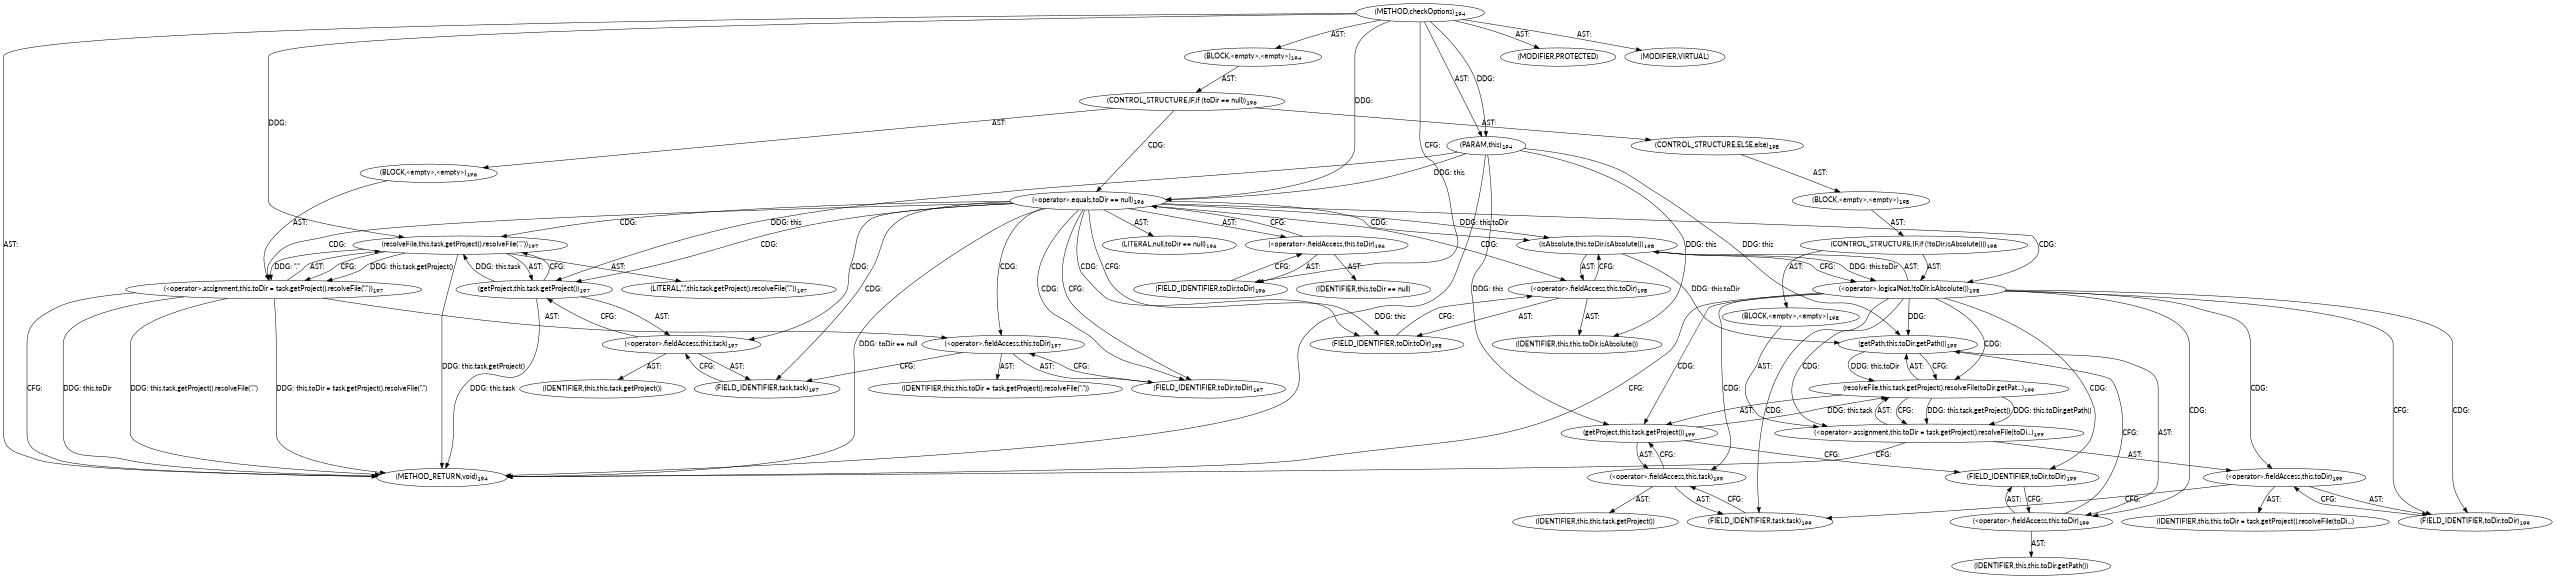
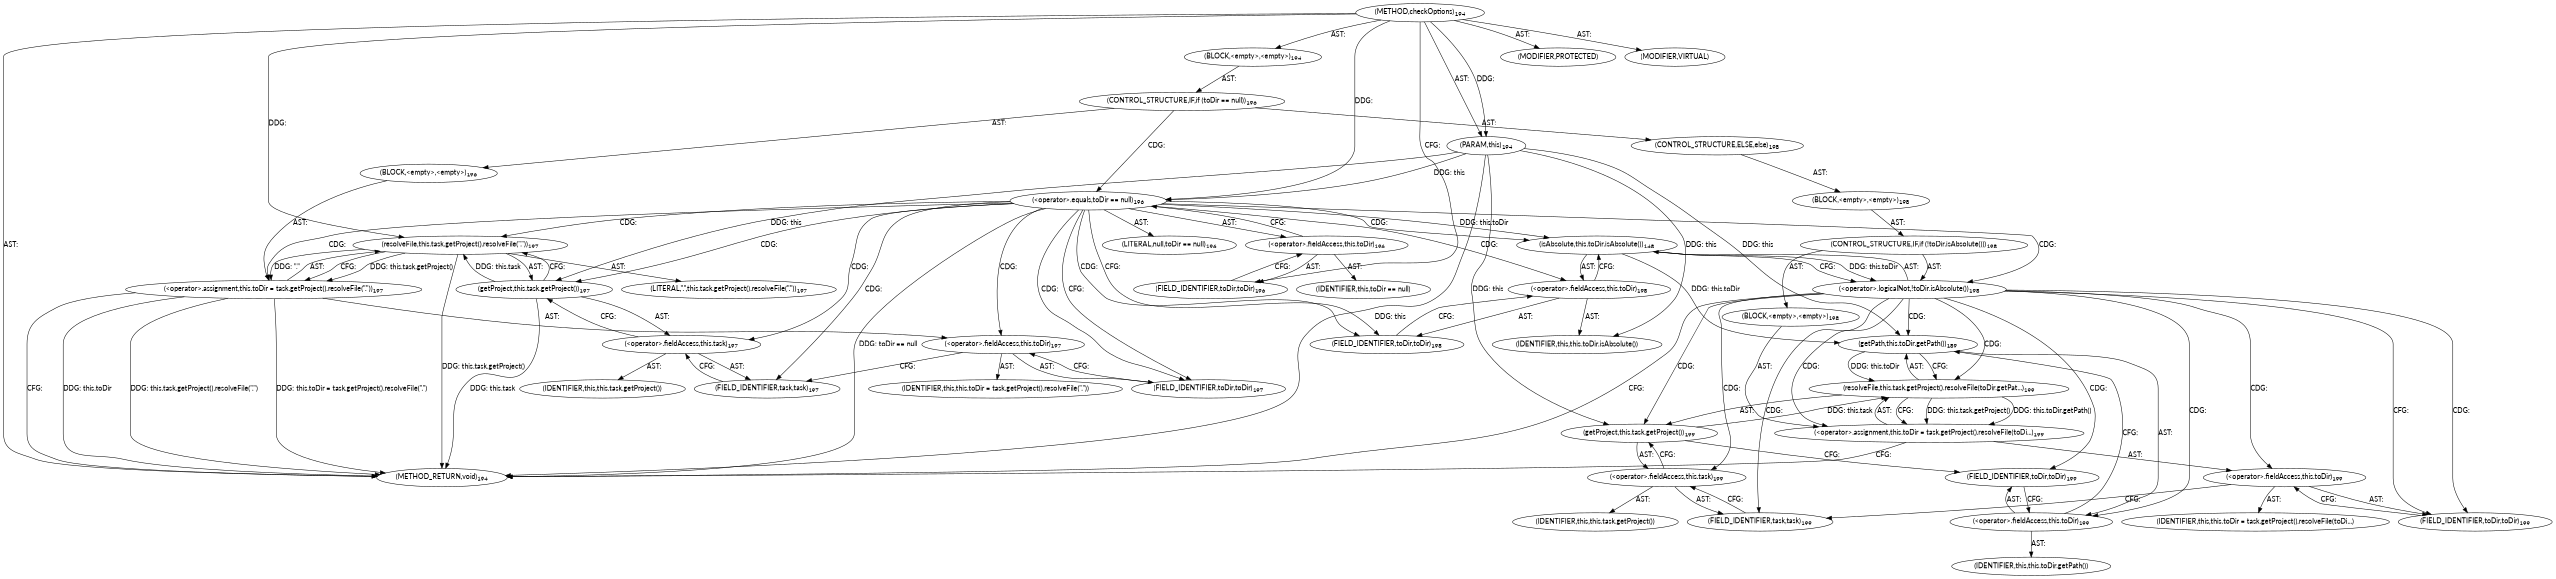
(1649, 244) -> (1649, 244)
(1918, 317) -> (1918, 317)
(1952, 344) -> (1952, 344)
